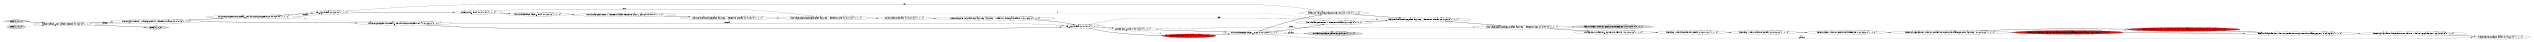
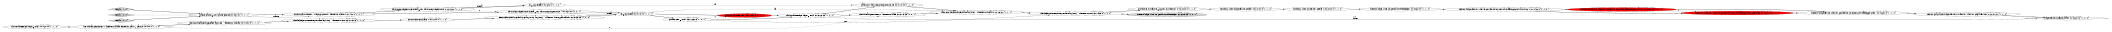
(478, 12) -> none
(120, 26) -> (165, 12)
(16, 27) -> (121, 15)
(1334, 34) -> none
(2501, 37) -> (2067, 18)
